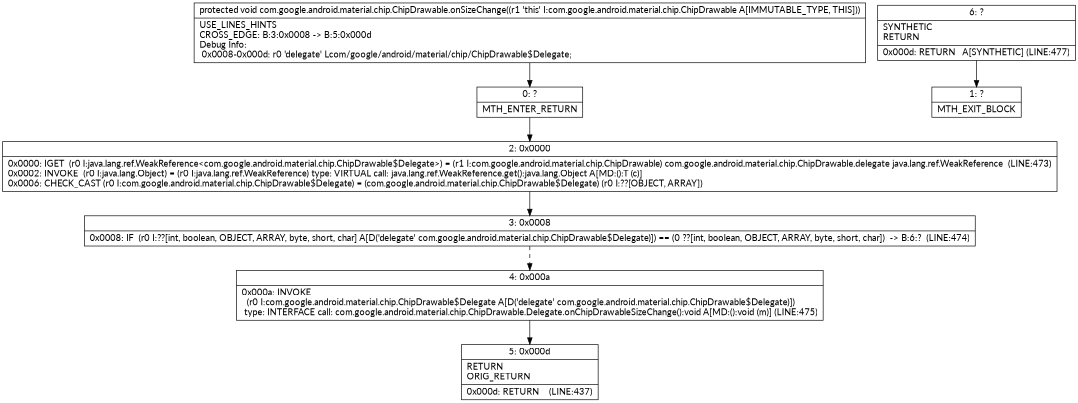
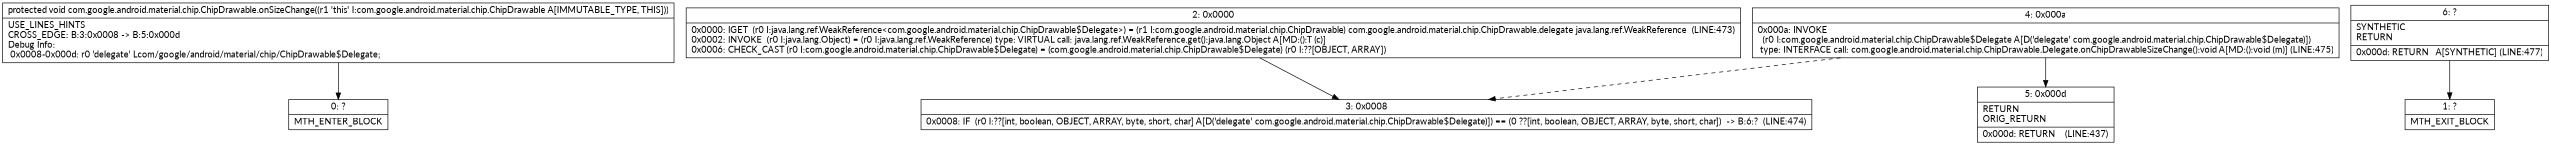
(530, 109) -> (338, 122)
(530, 126) -> none
(530, 255) -> (1668, 78)
